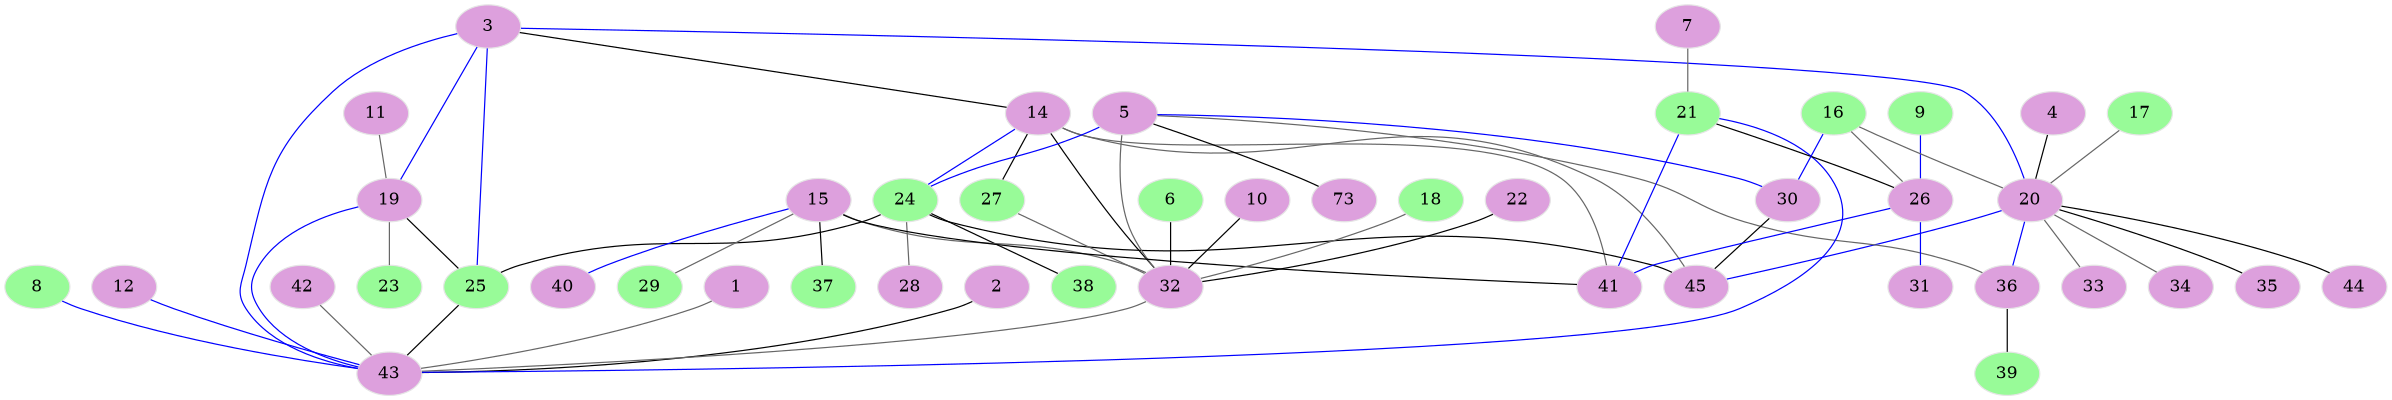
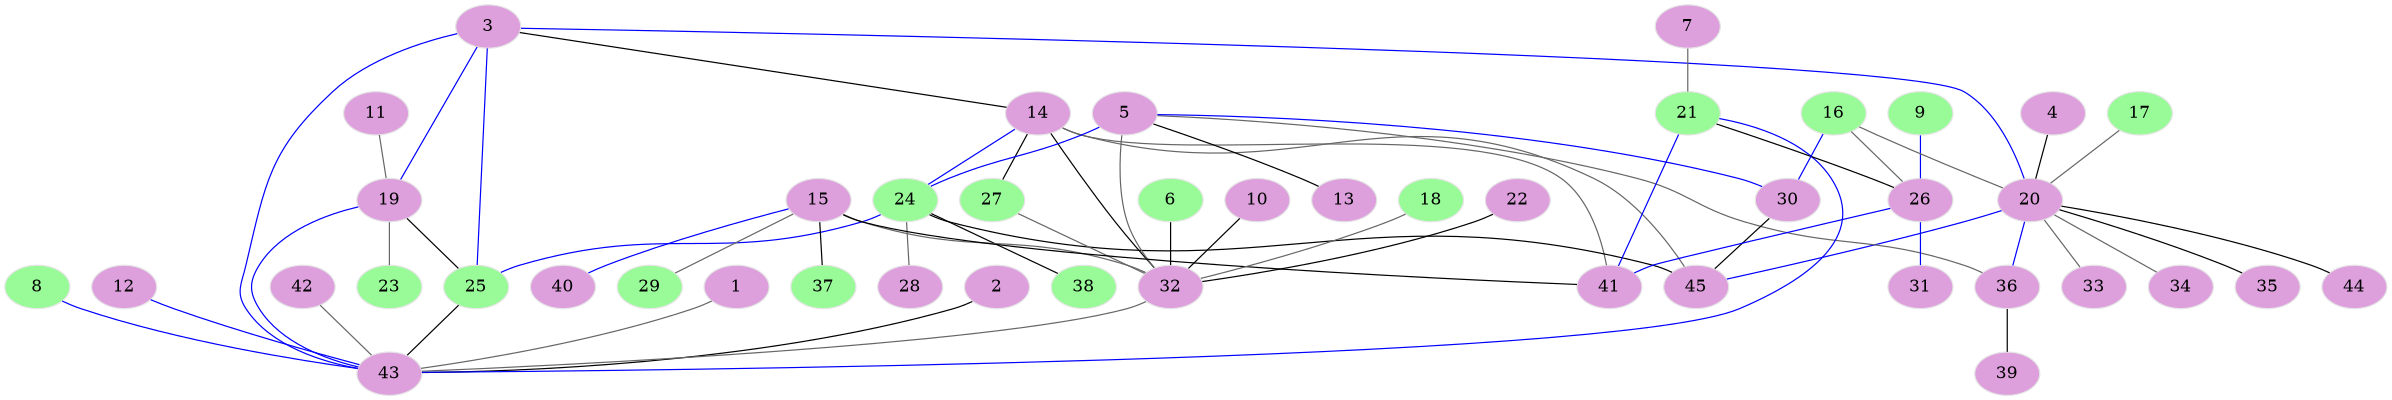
(1344, 200) -> (1344, 200)
(700, 243) -> (700, 243)
(2007, 374) -> (2007, 374)
